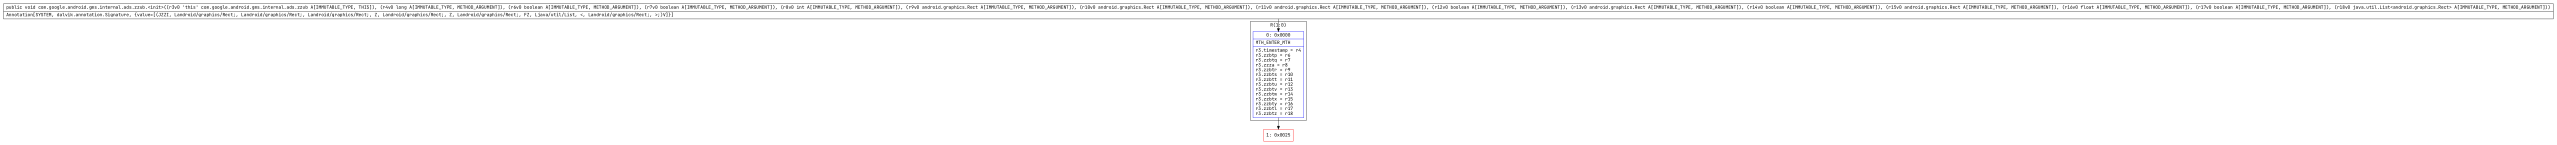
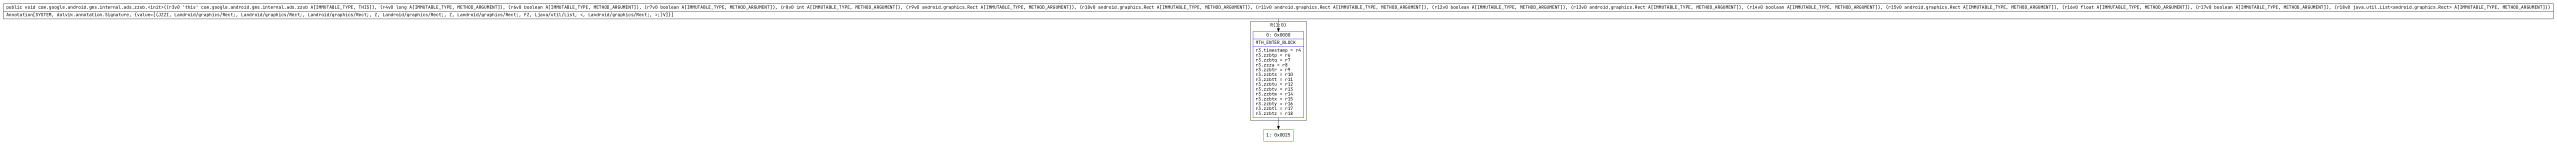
(1273, 43) -> (1276, 43)
